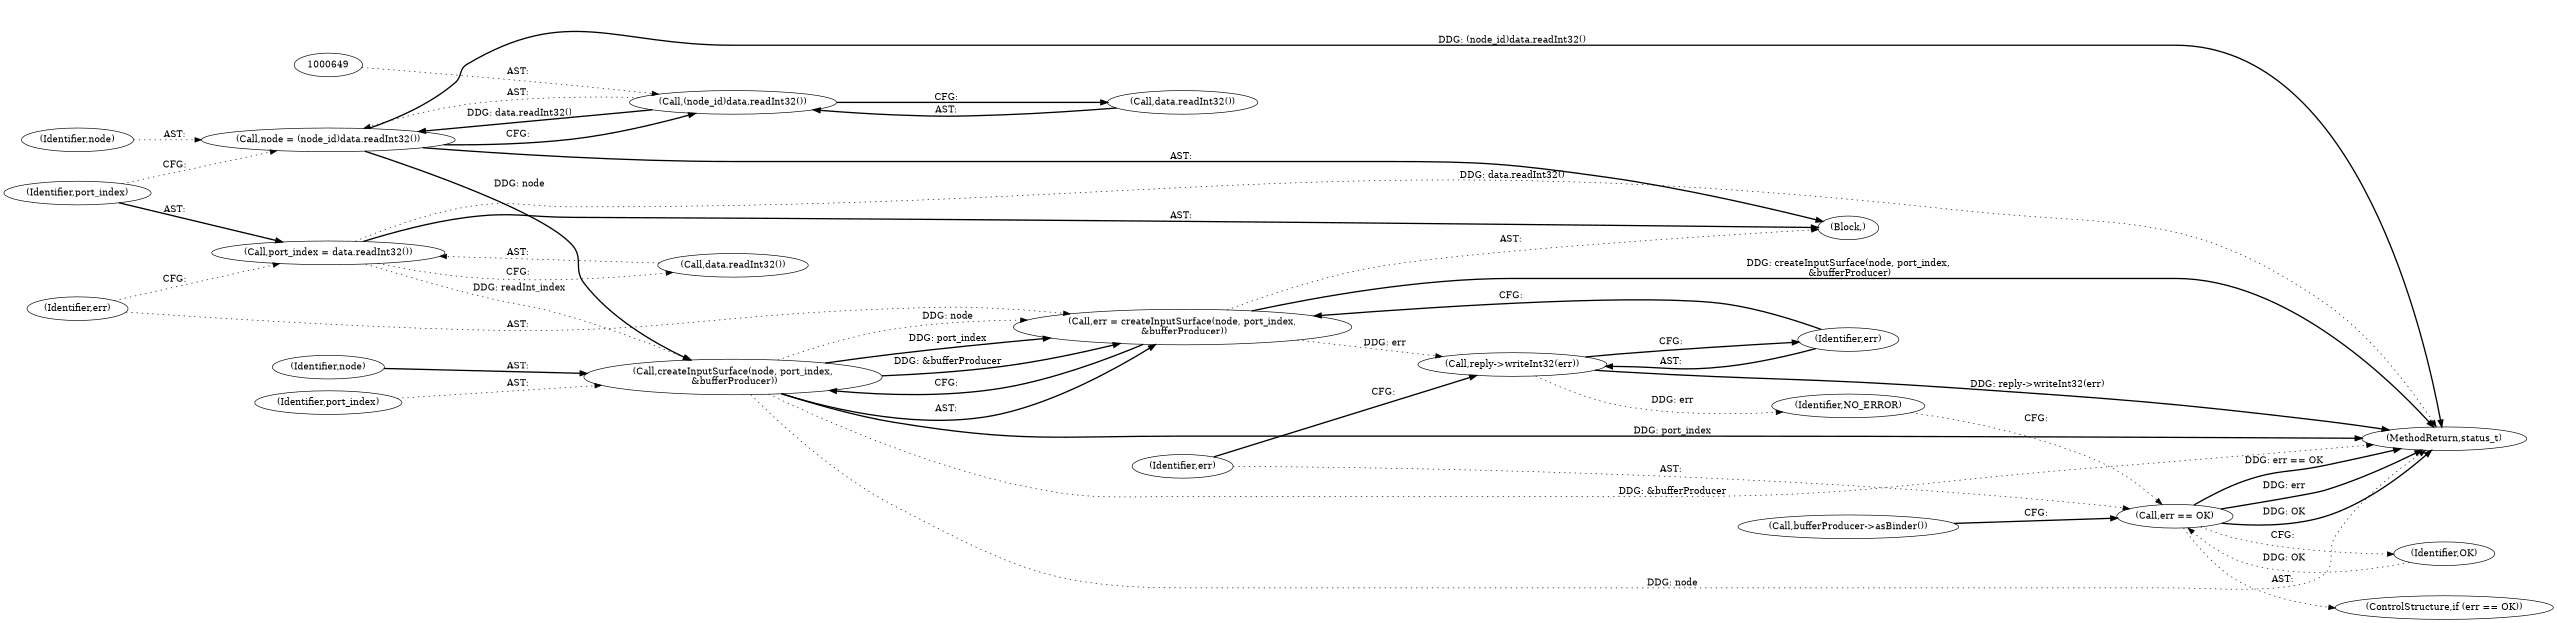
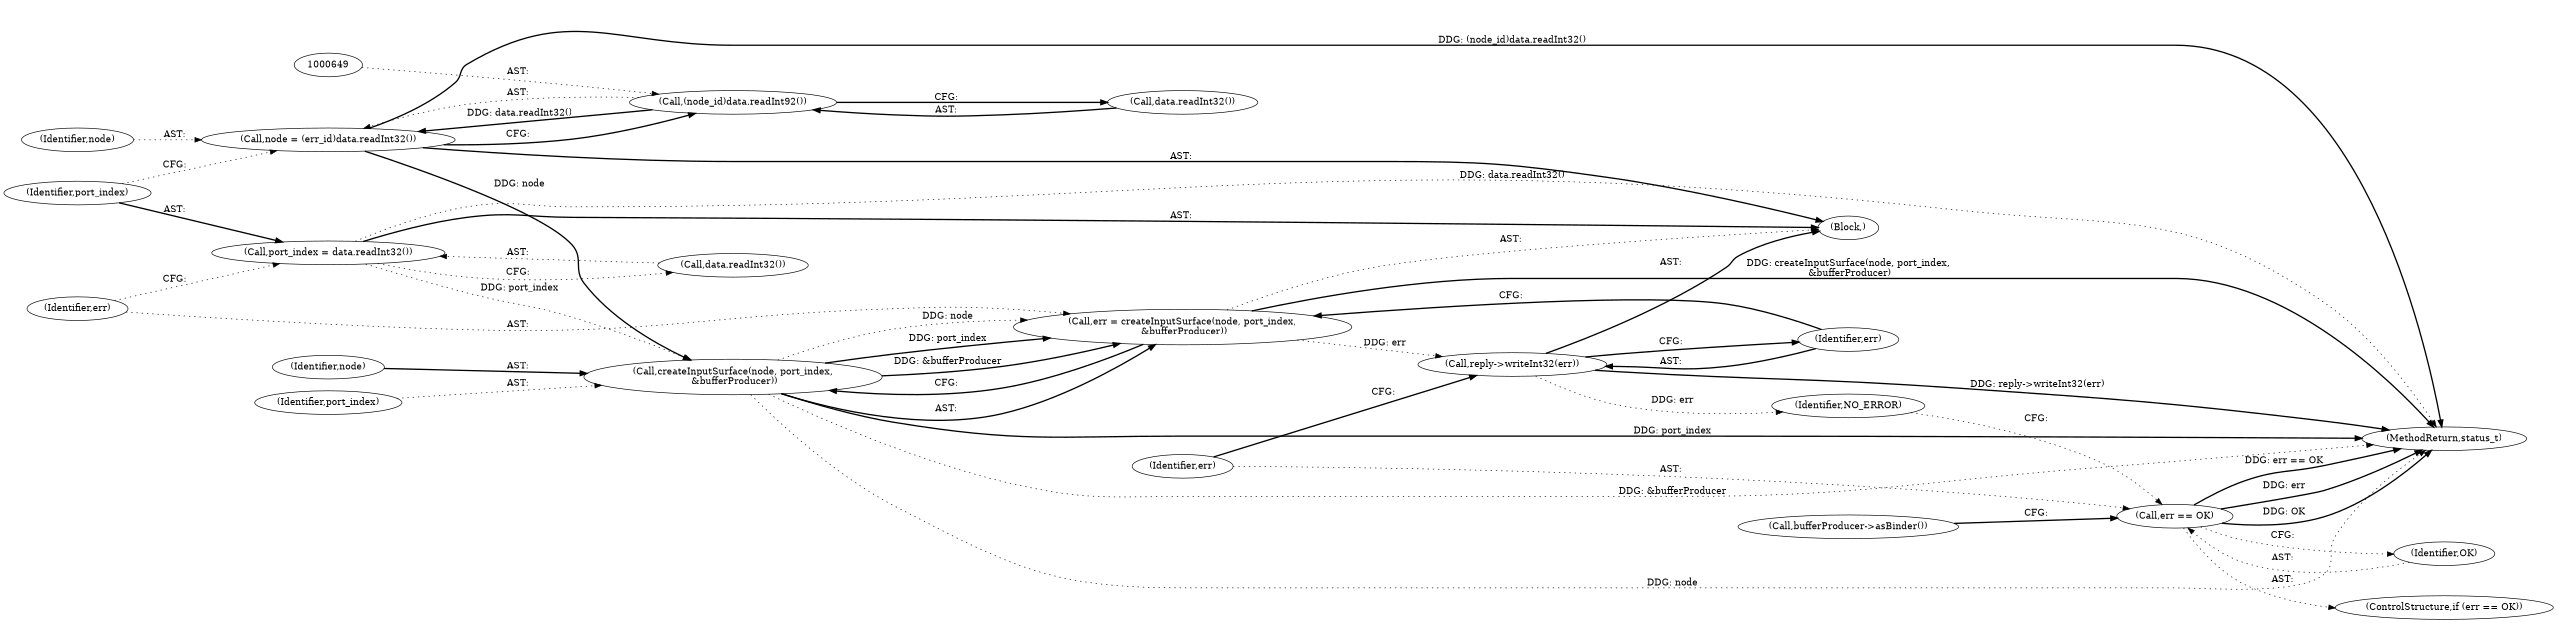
(733, 102) -> (733, 102)
(328, 140) -> (328, 140)
(520, 288) -> (520, 288)
none -> (1681, 294)
(2284, 558) -> (2284, 558)
